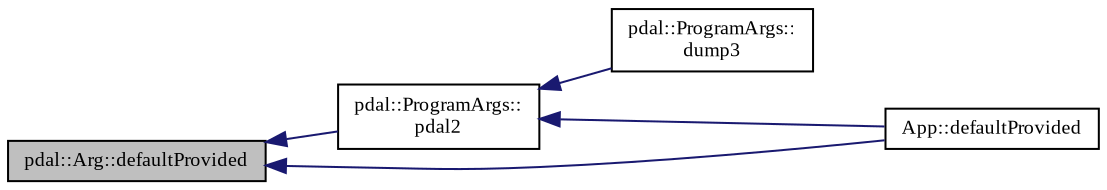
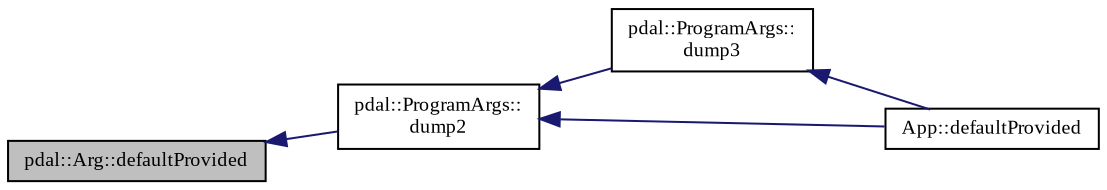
(439, 117) -> (439, 117)
(586, 165) -> (879, 93)
